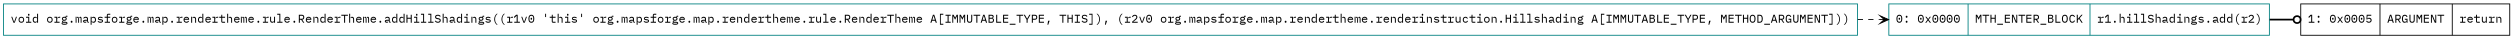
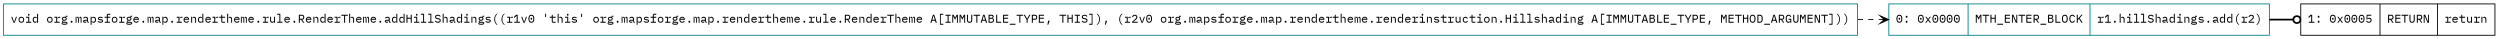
(2416, 19) -> (2409, 19)
